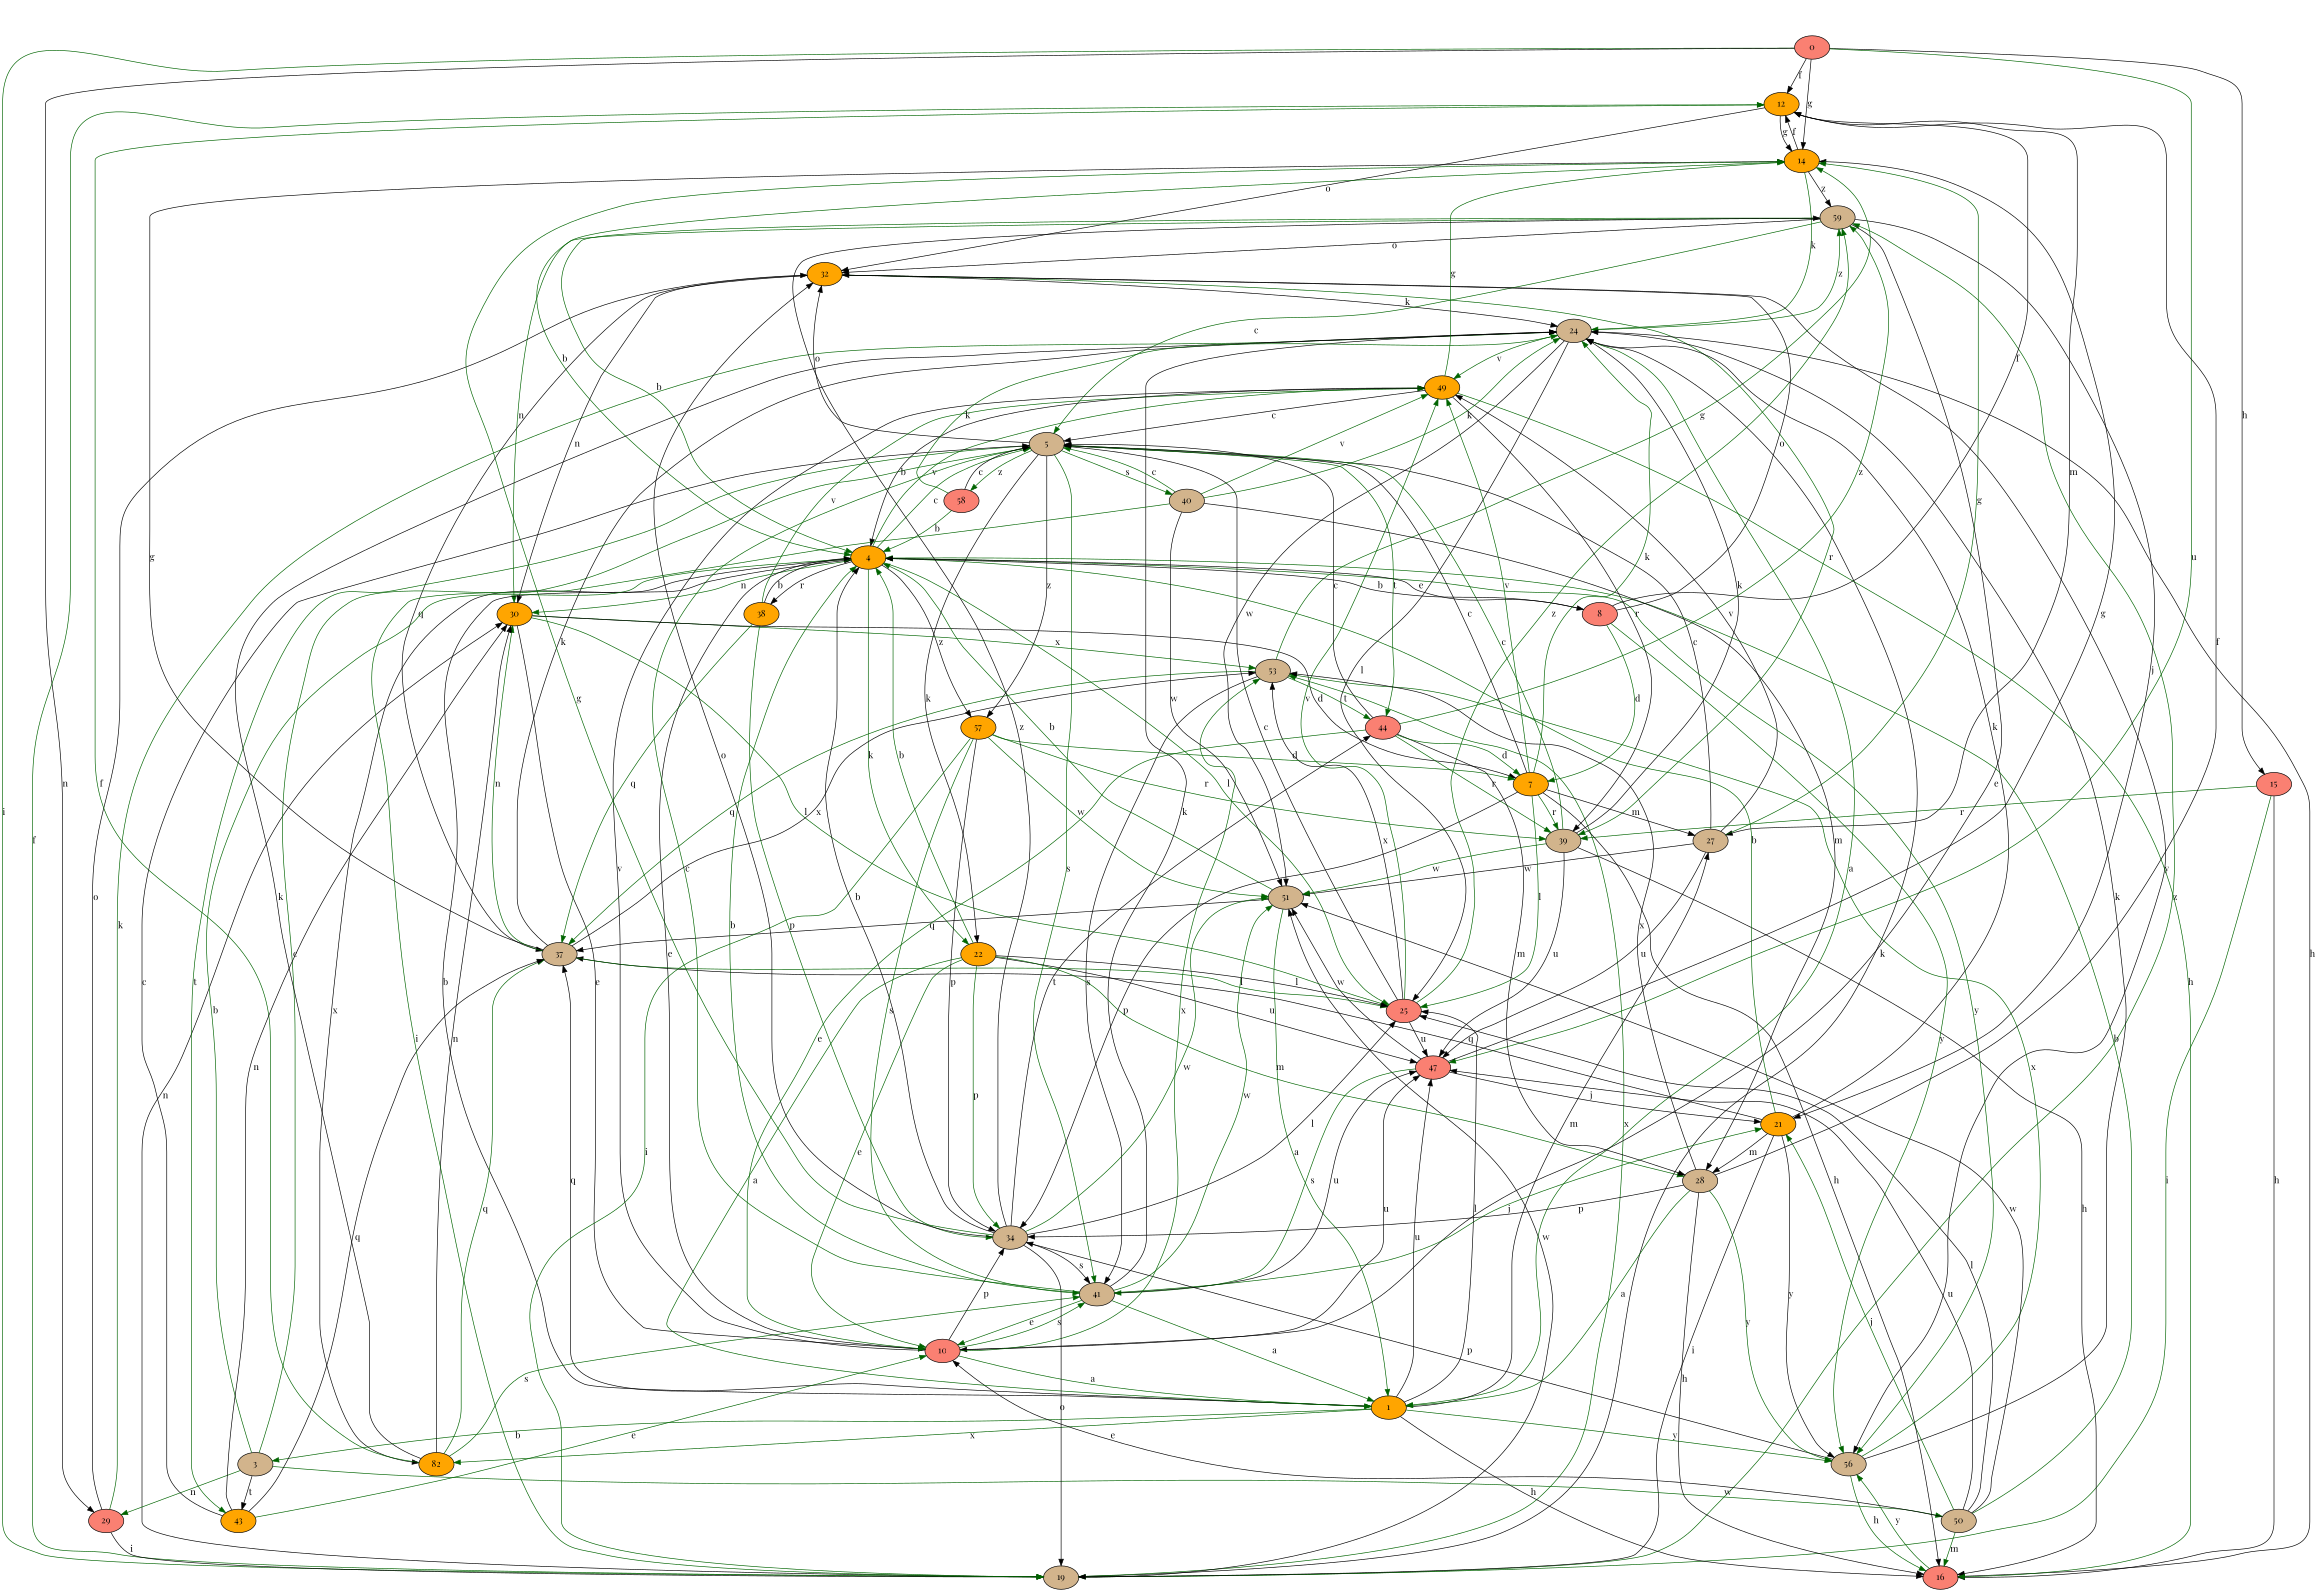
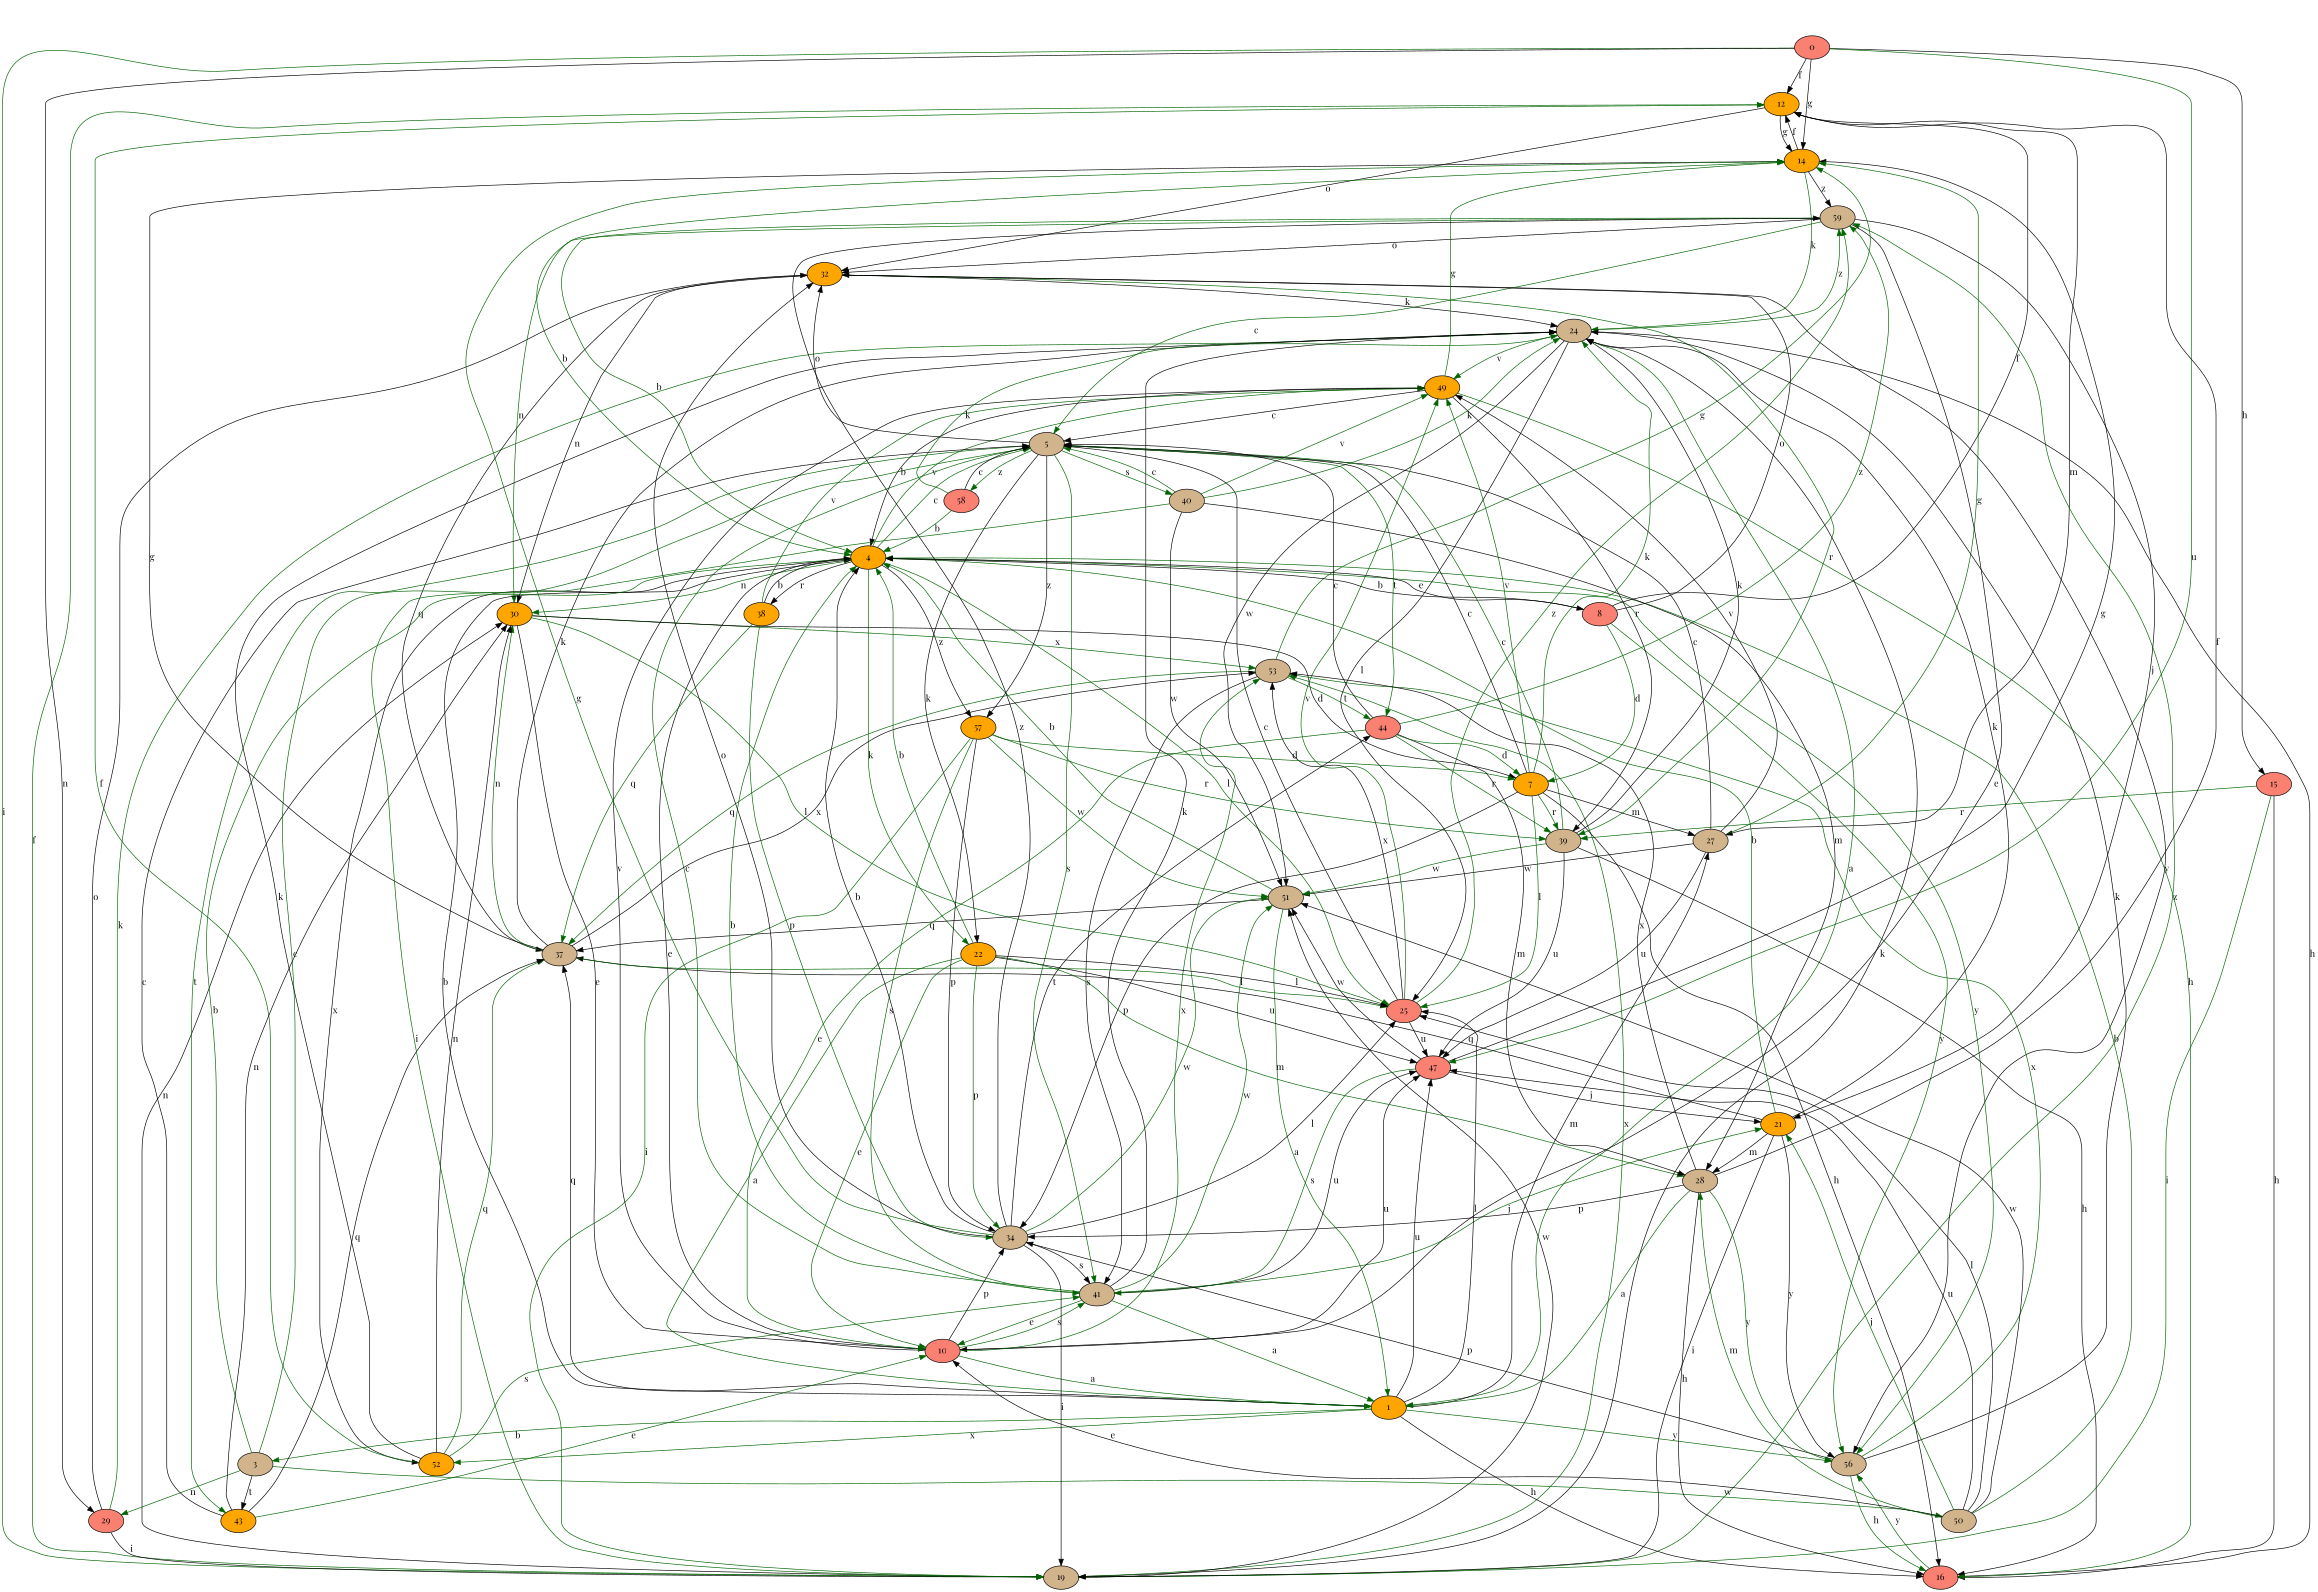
(1062, 1408) -> (1062, 1408)
(436, 1464) -> (436, 1464)
(1951, 1546) -> (1754, 1412)
